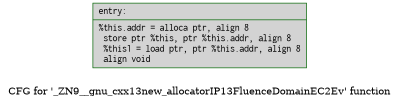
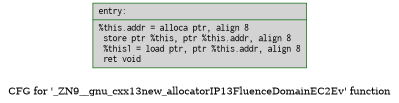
(125, 59) -> (120, 59)
